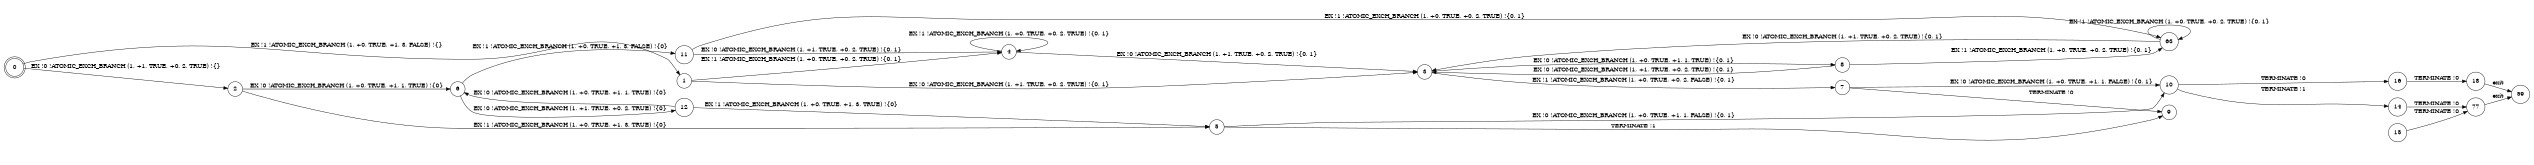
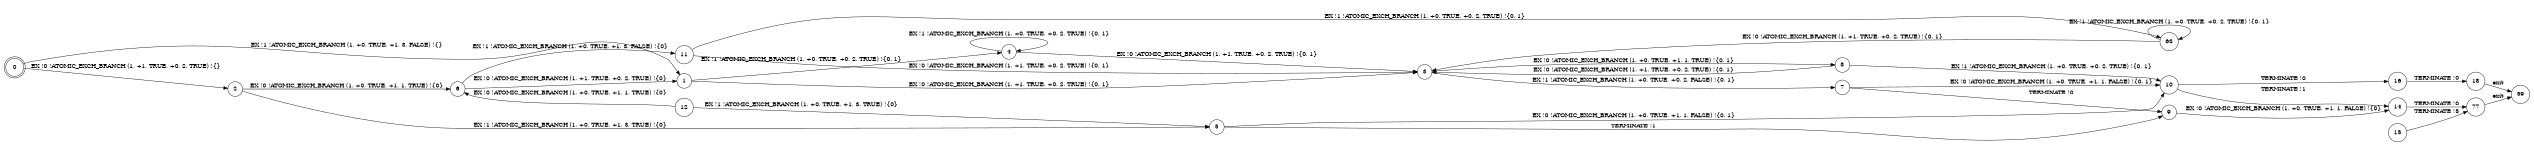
(846, 53) -> (1053, 72)
(2005, 61) -> (2003, 71)
(2437, 112) -> (2437, 112)
(562, 117) -> (569, 85)
none -> (2281, 118)
